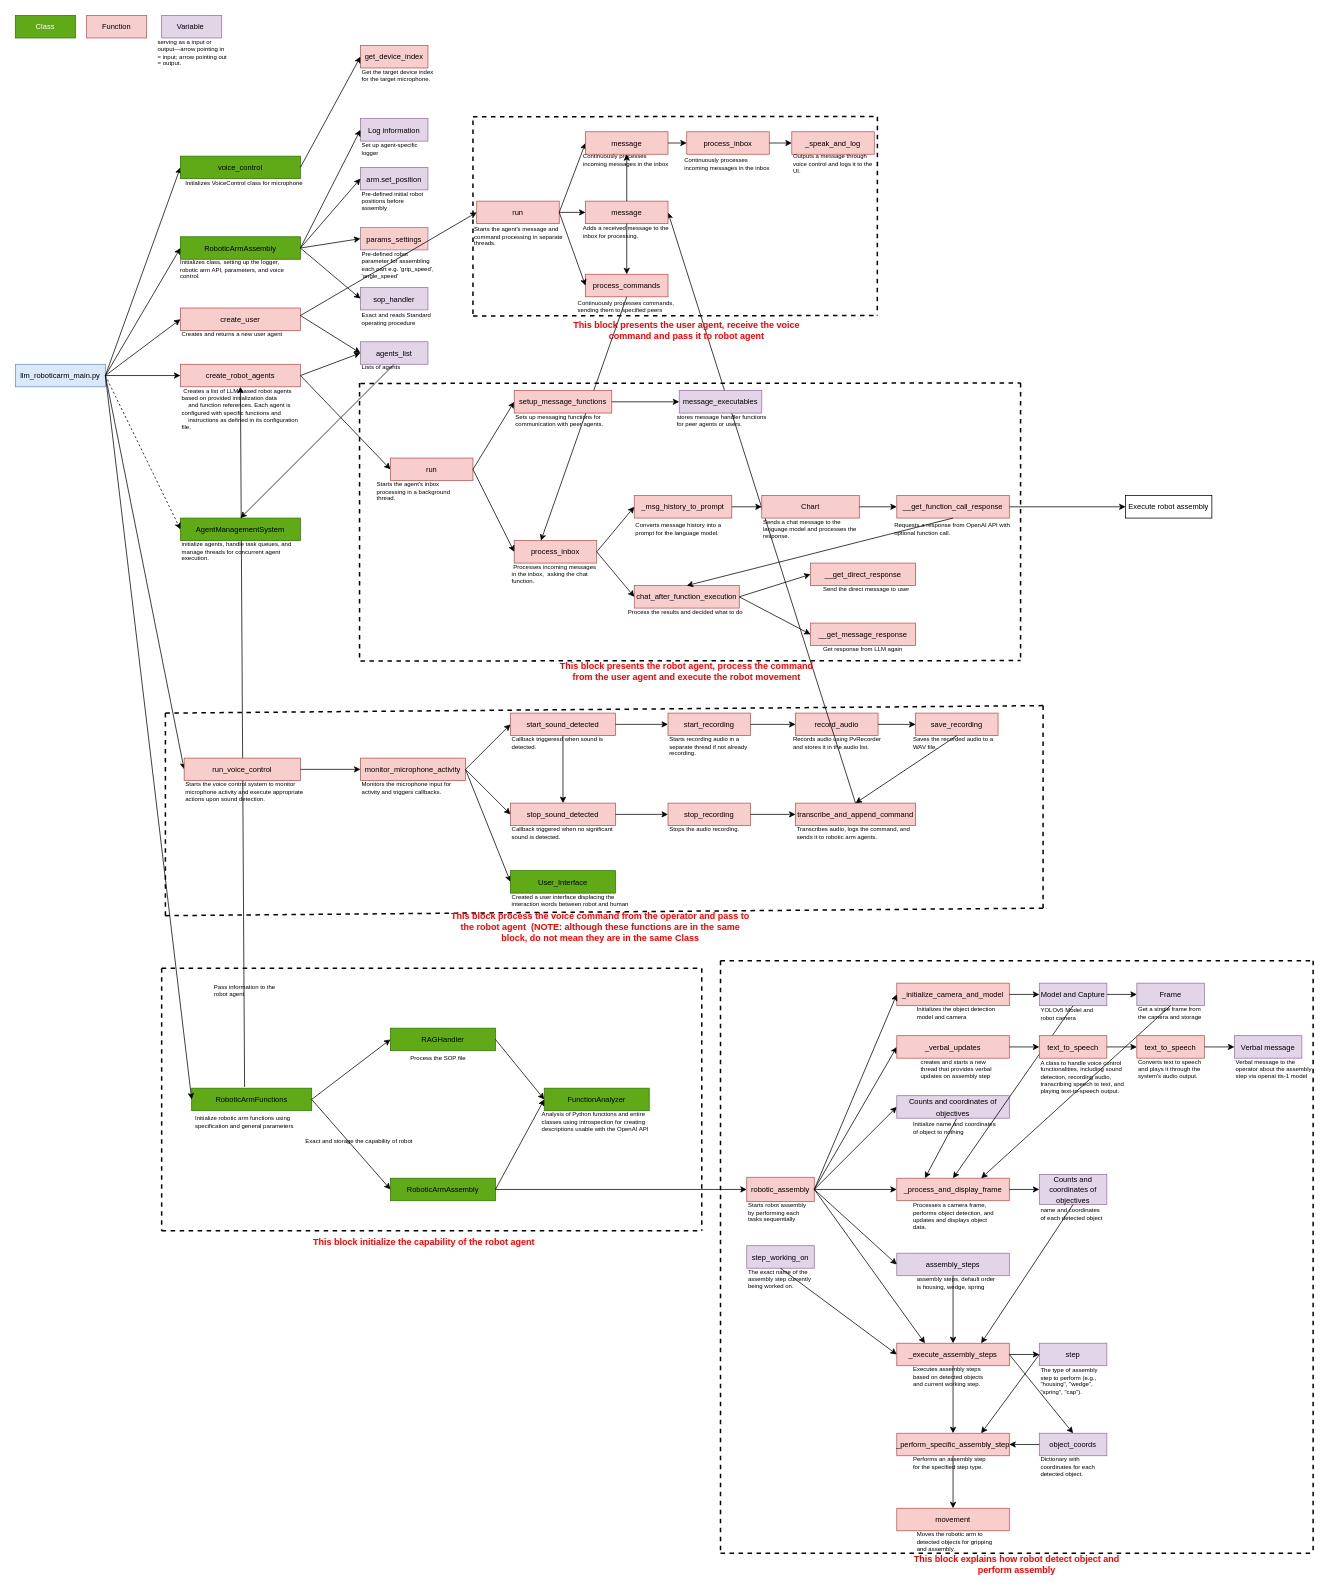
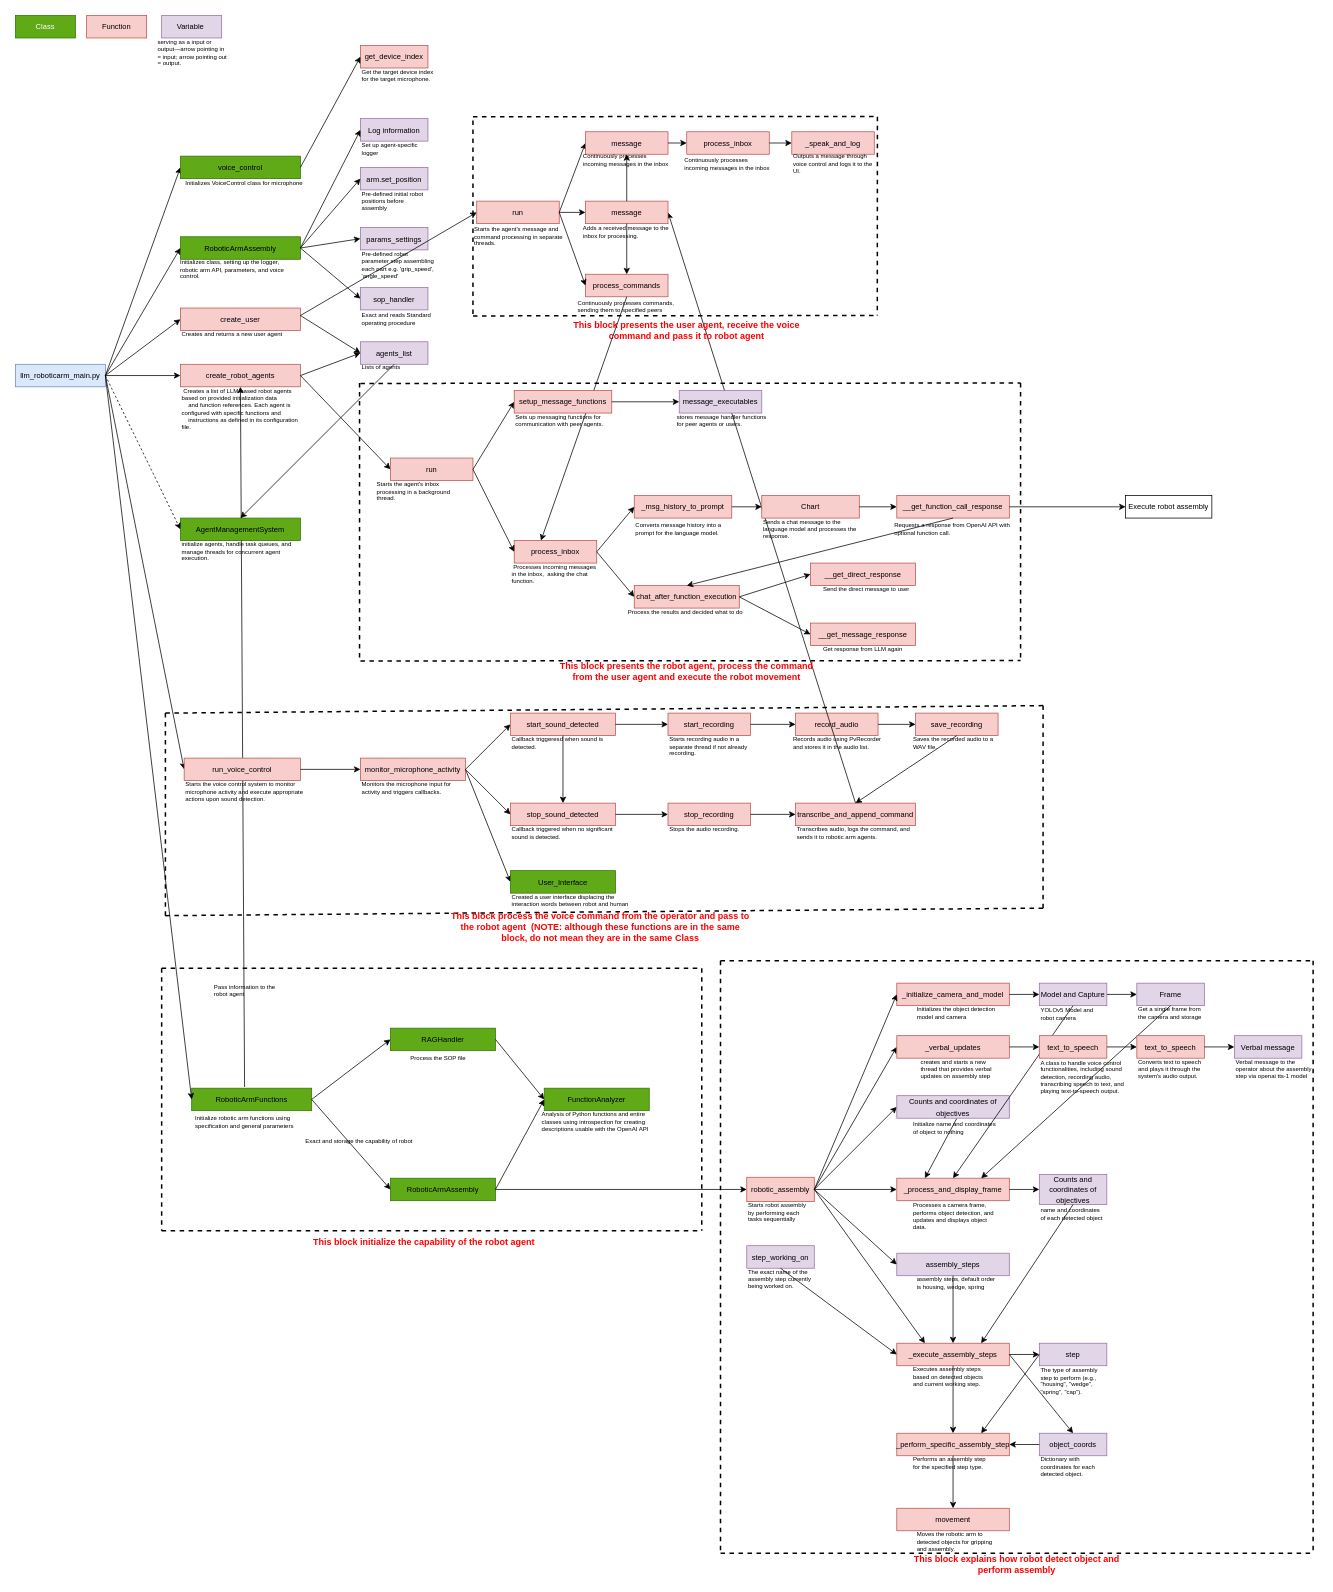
(394, 239) -> (394, 239)
(399, 265) -> (399, 265)
